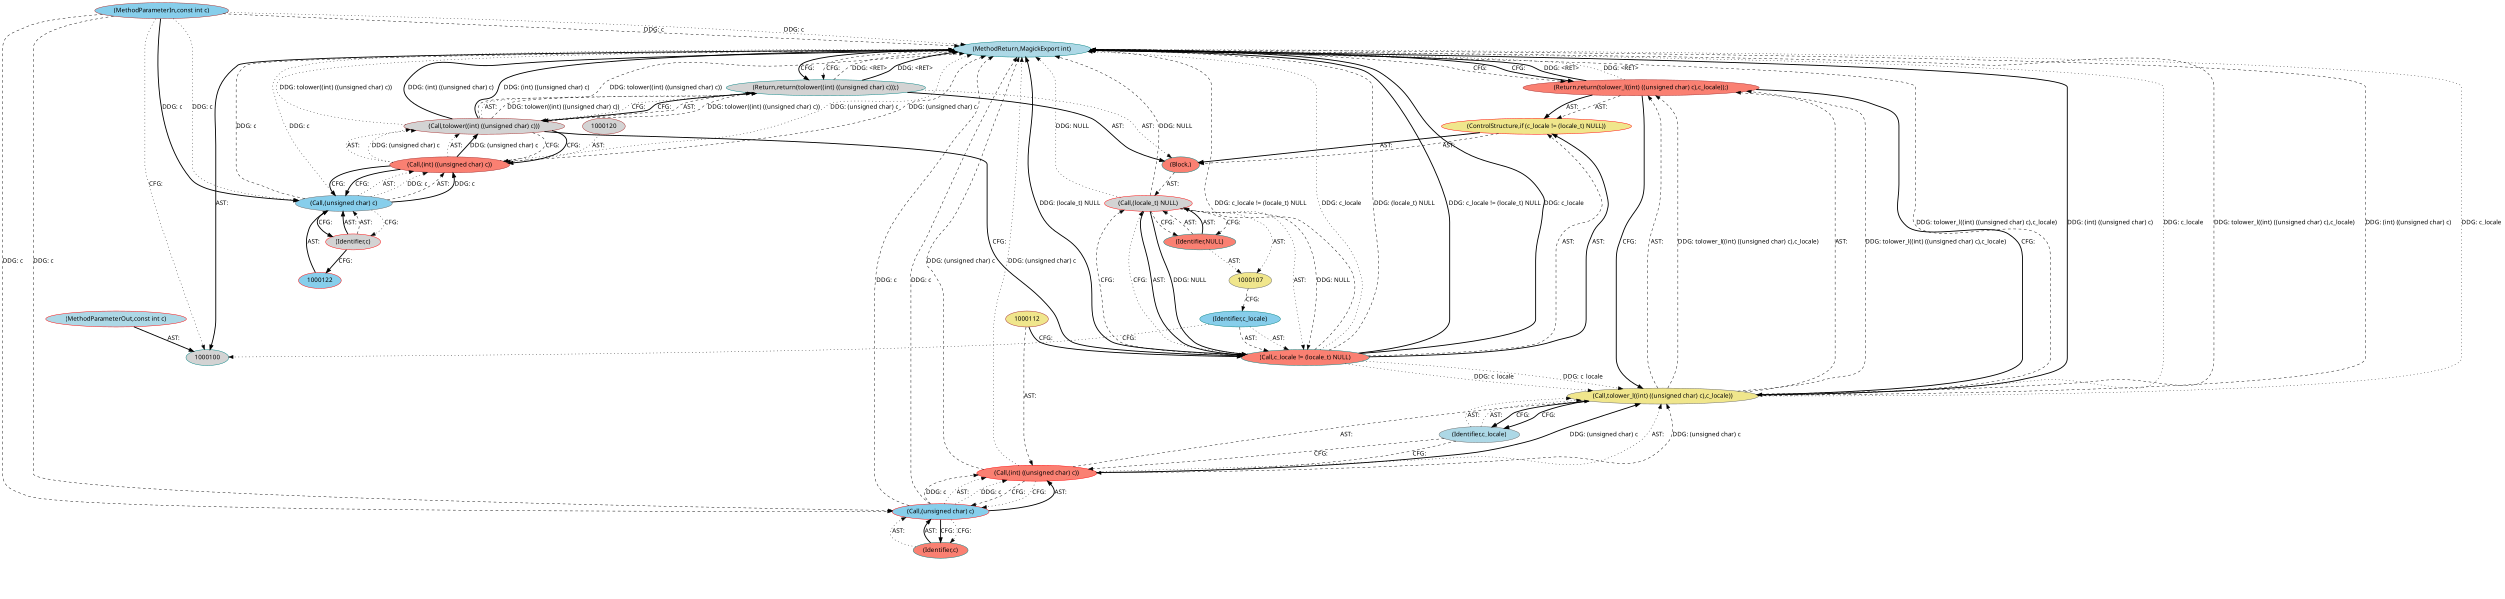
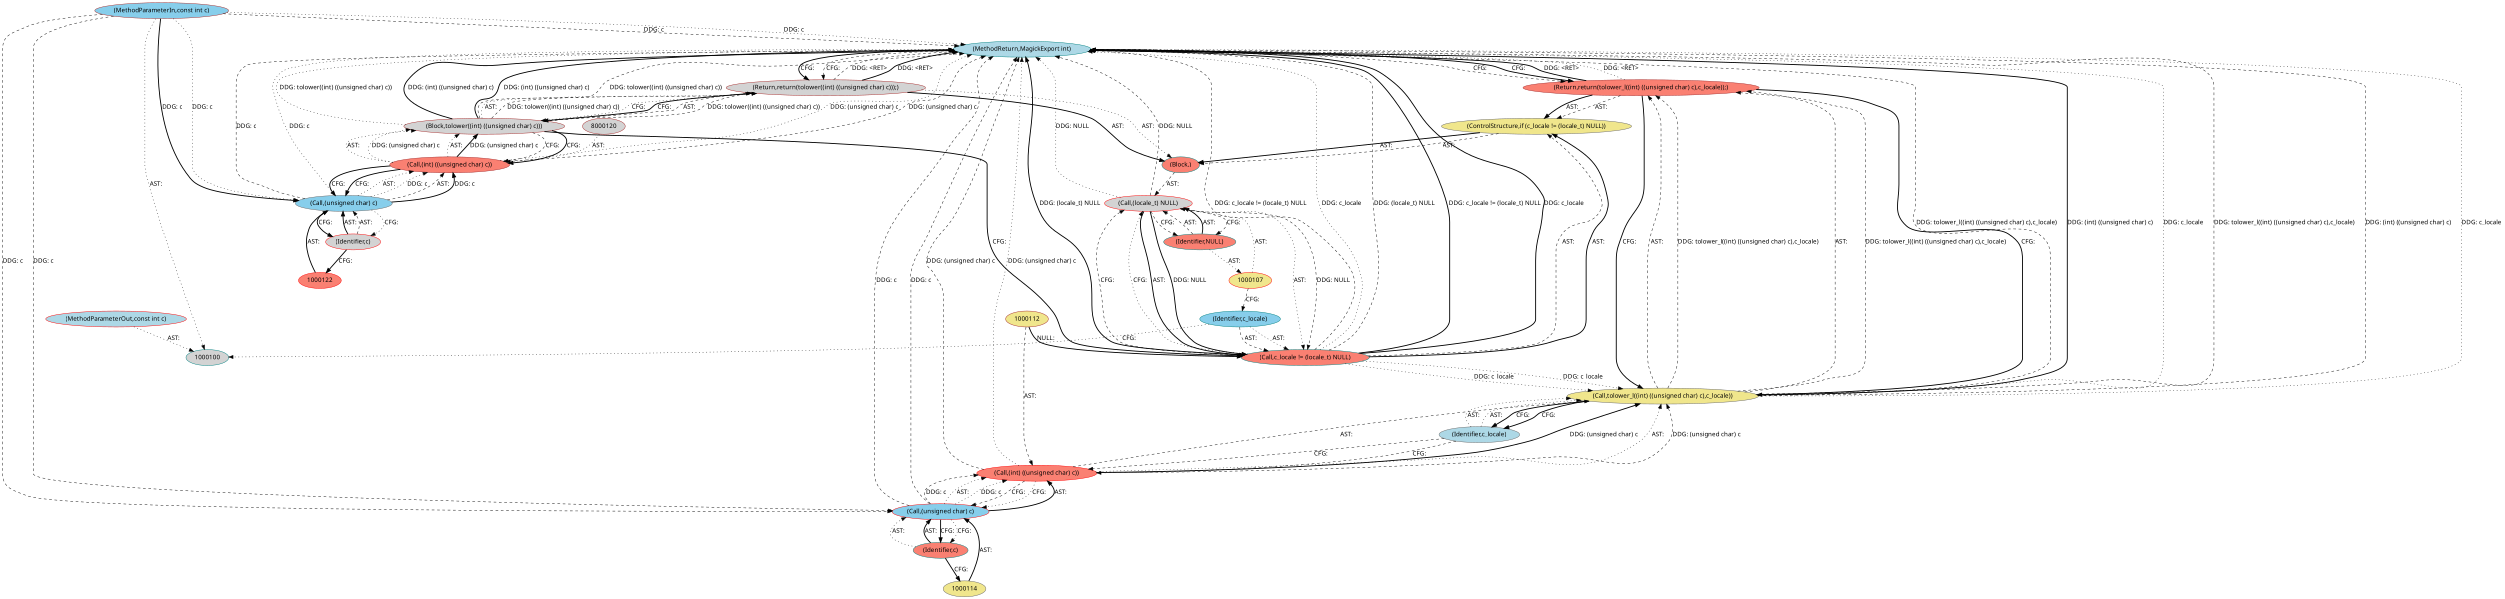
(229, 73) -> none
(826, 88) -> (826, 88)
(484, 126) -> (484, 126)
(604, 126) -> (604, 126)
(1537, 126) -> (1537, 126)
(157, 184) -> (157, 184)
(1257, 221) -> (1246, 222)
(320, 280) -> (320, 280)
(1250, 280) -> (1250, 280)
(162, 338) -> (162, 338)
(1047, 338) -> (1047, 338)
none -> (965, 589)
